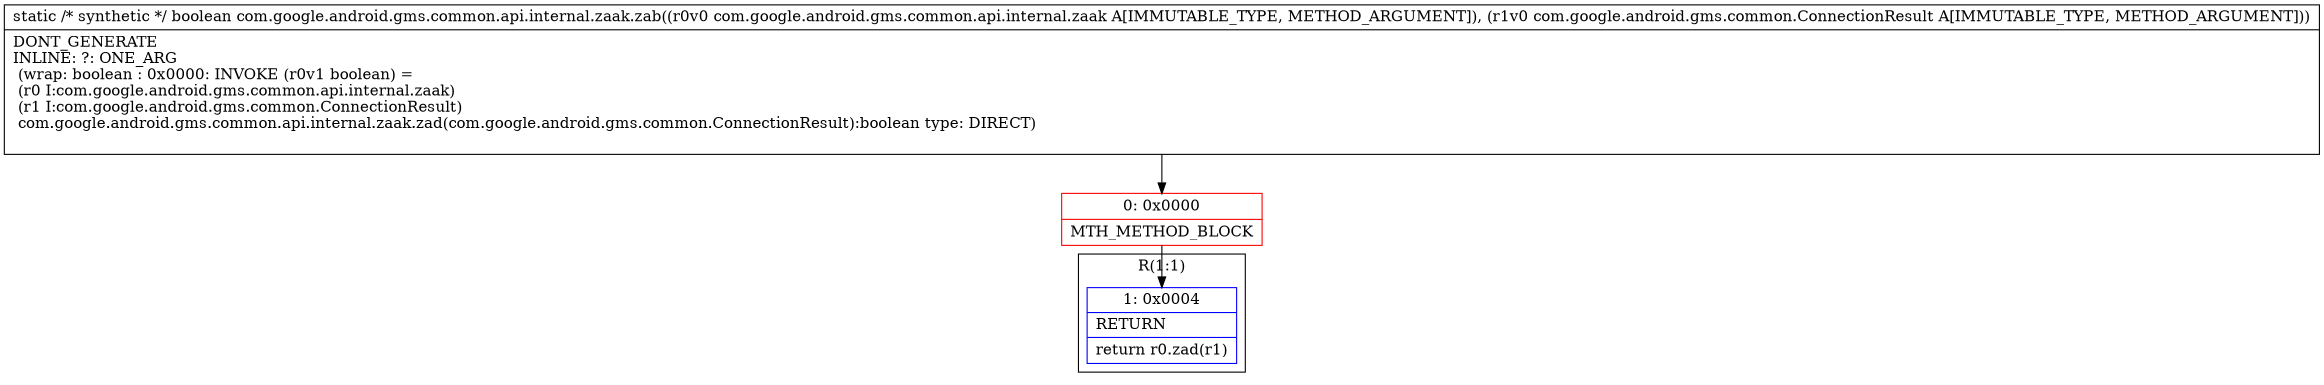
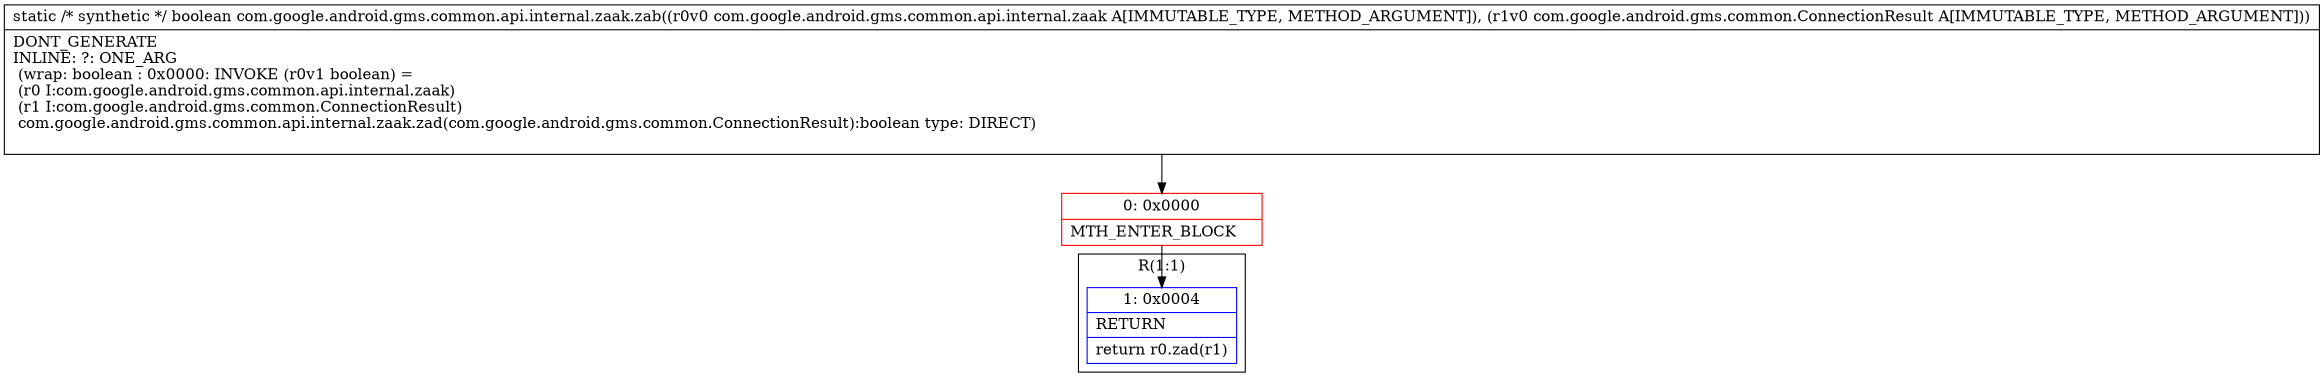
(1162, 232) -> (1154, 232)
